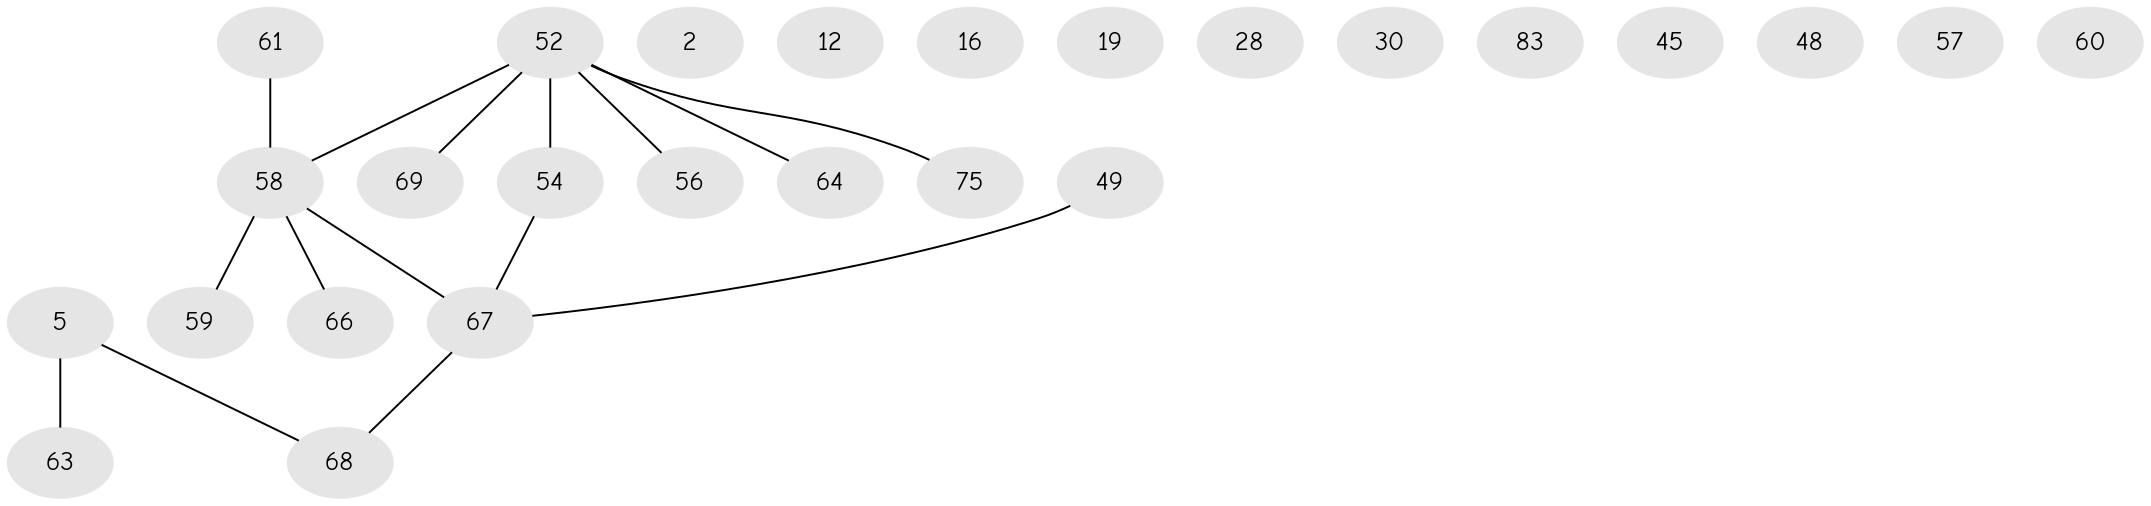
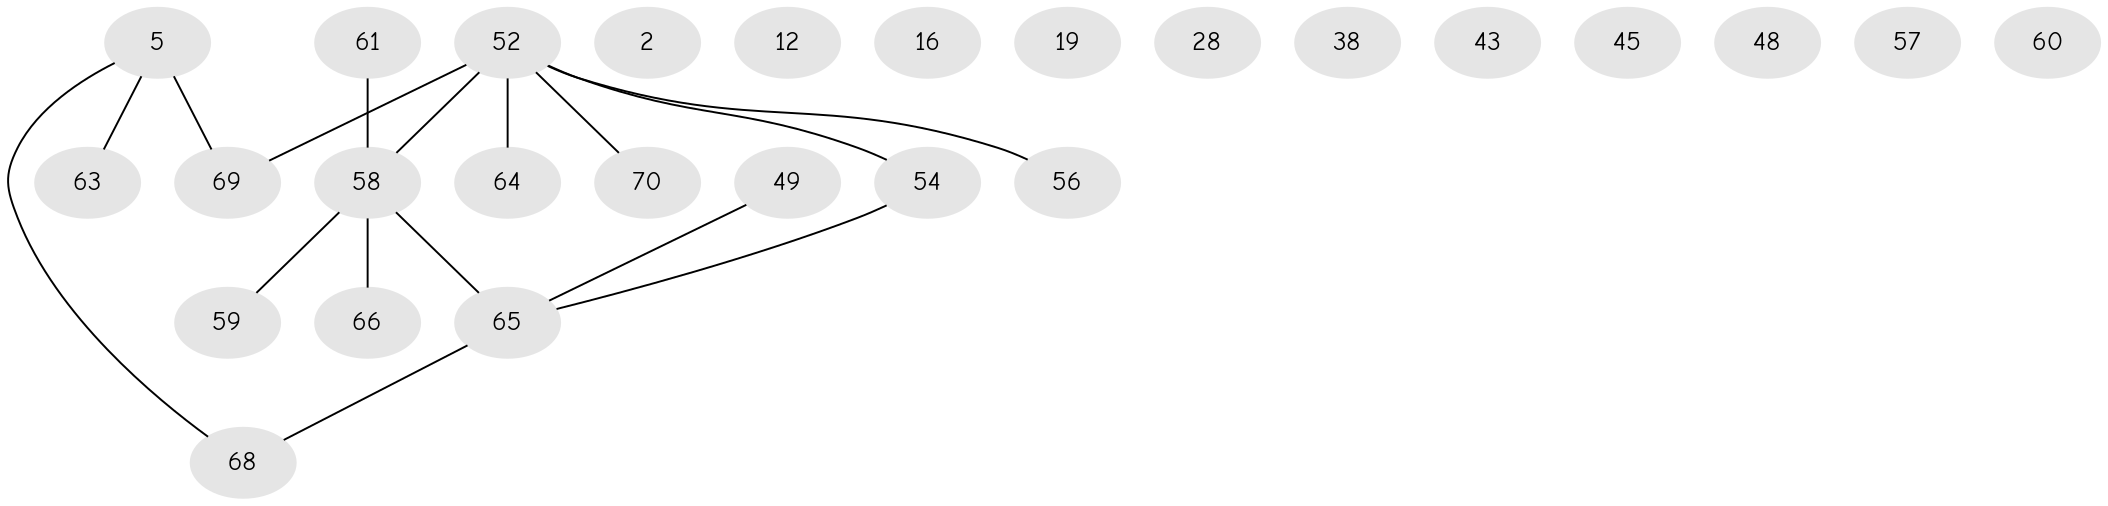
(1390, 43) -> (1348, 43)
(1530, 43) -> (1488, 43)
none -> (193, 113)
(970, 183) -> (648, 183)
(480, 323) -> (508, 323)
